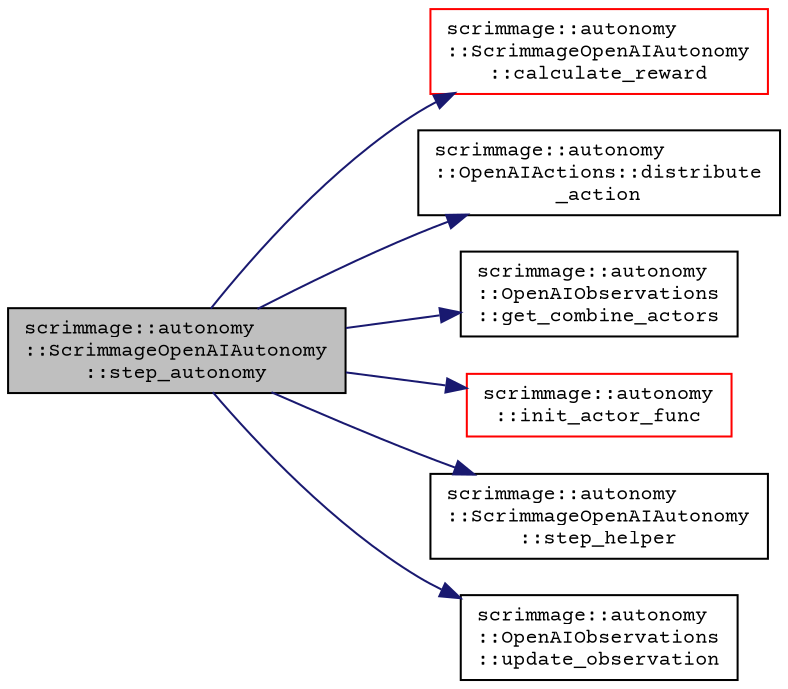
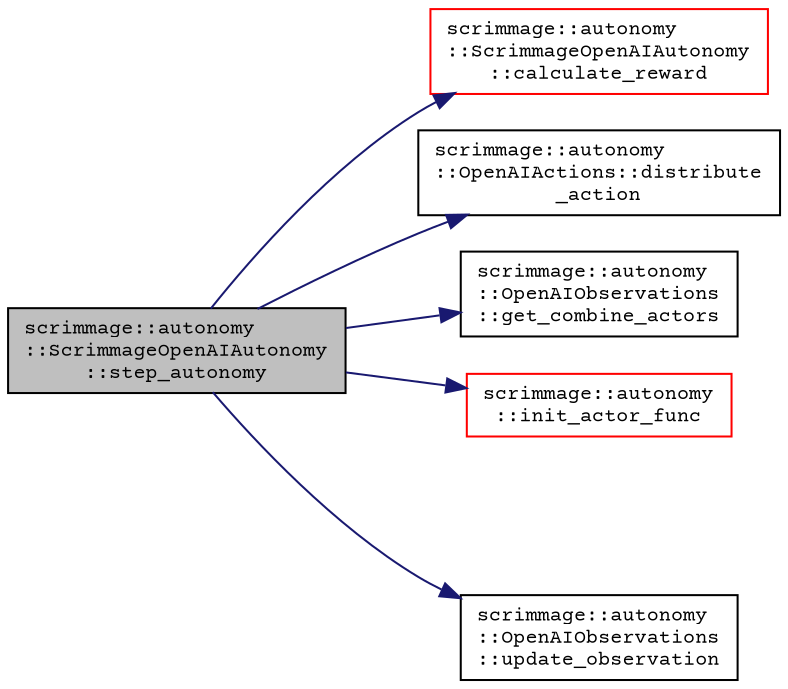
(599, 516) -> none
